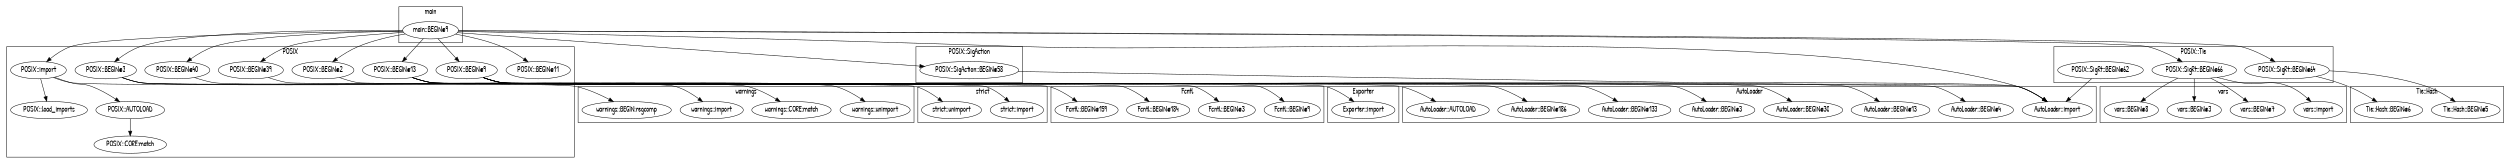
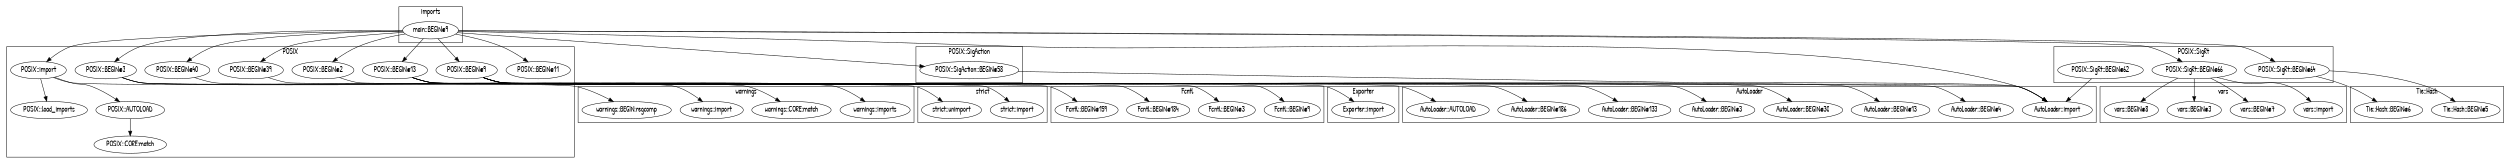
(431, 12) -> (431, 12)
(2193, 52) -> (2193, 52)
(875, 110) -> (875, 110)
